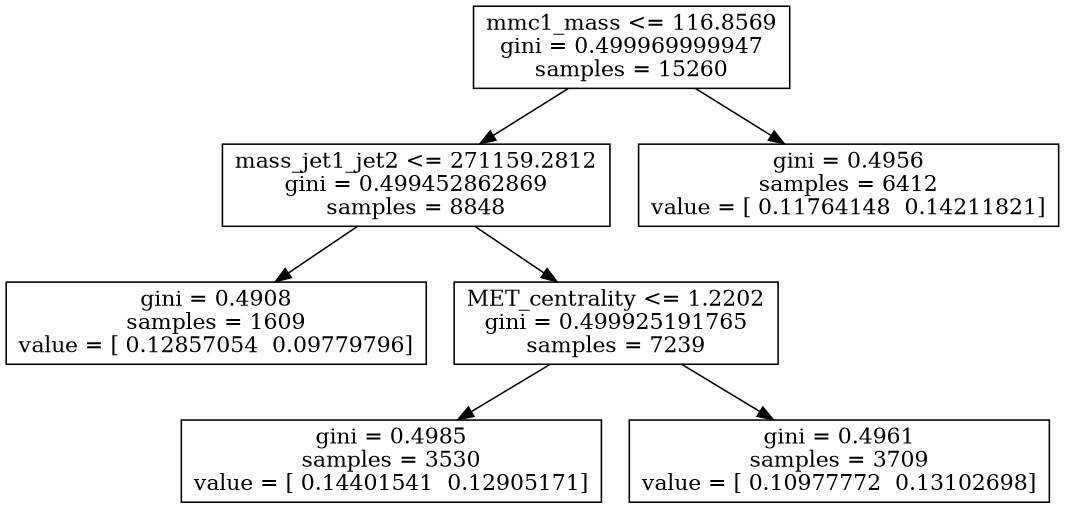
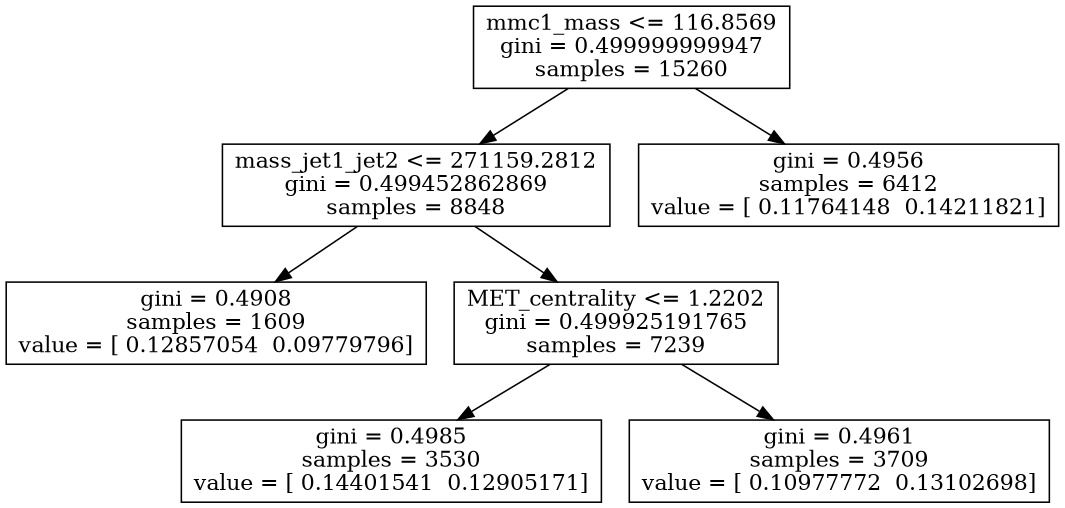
(632, 47) -> (632, 47)
